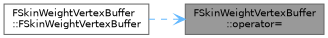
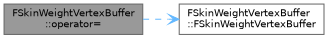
(162, 19) -> (156, 19)
